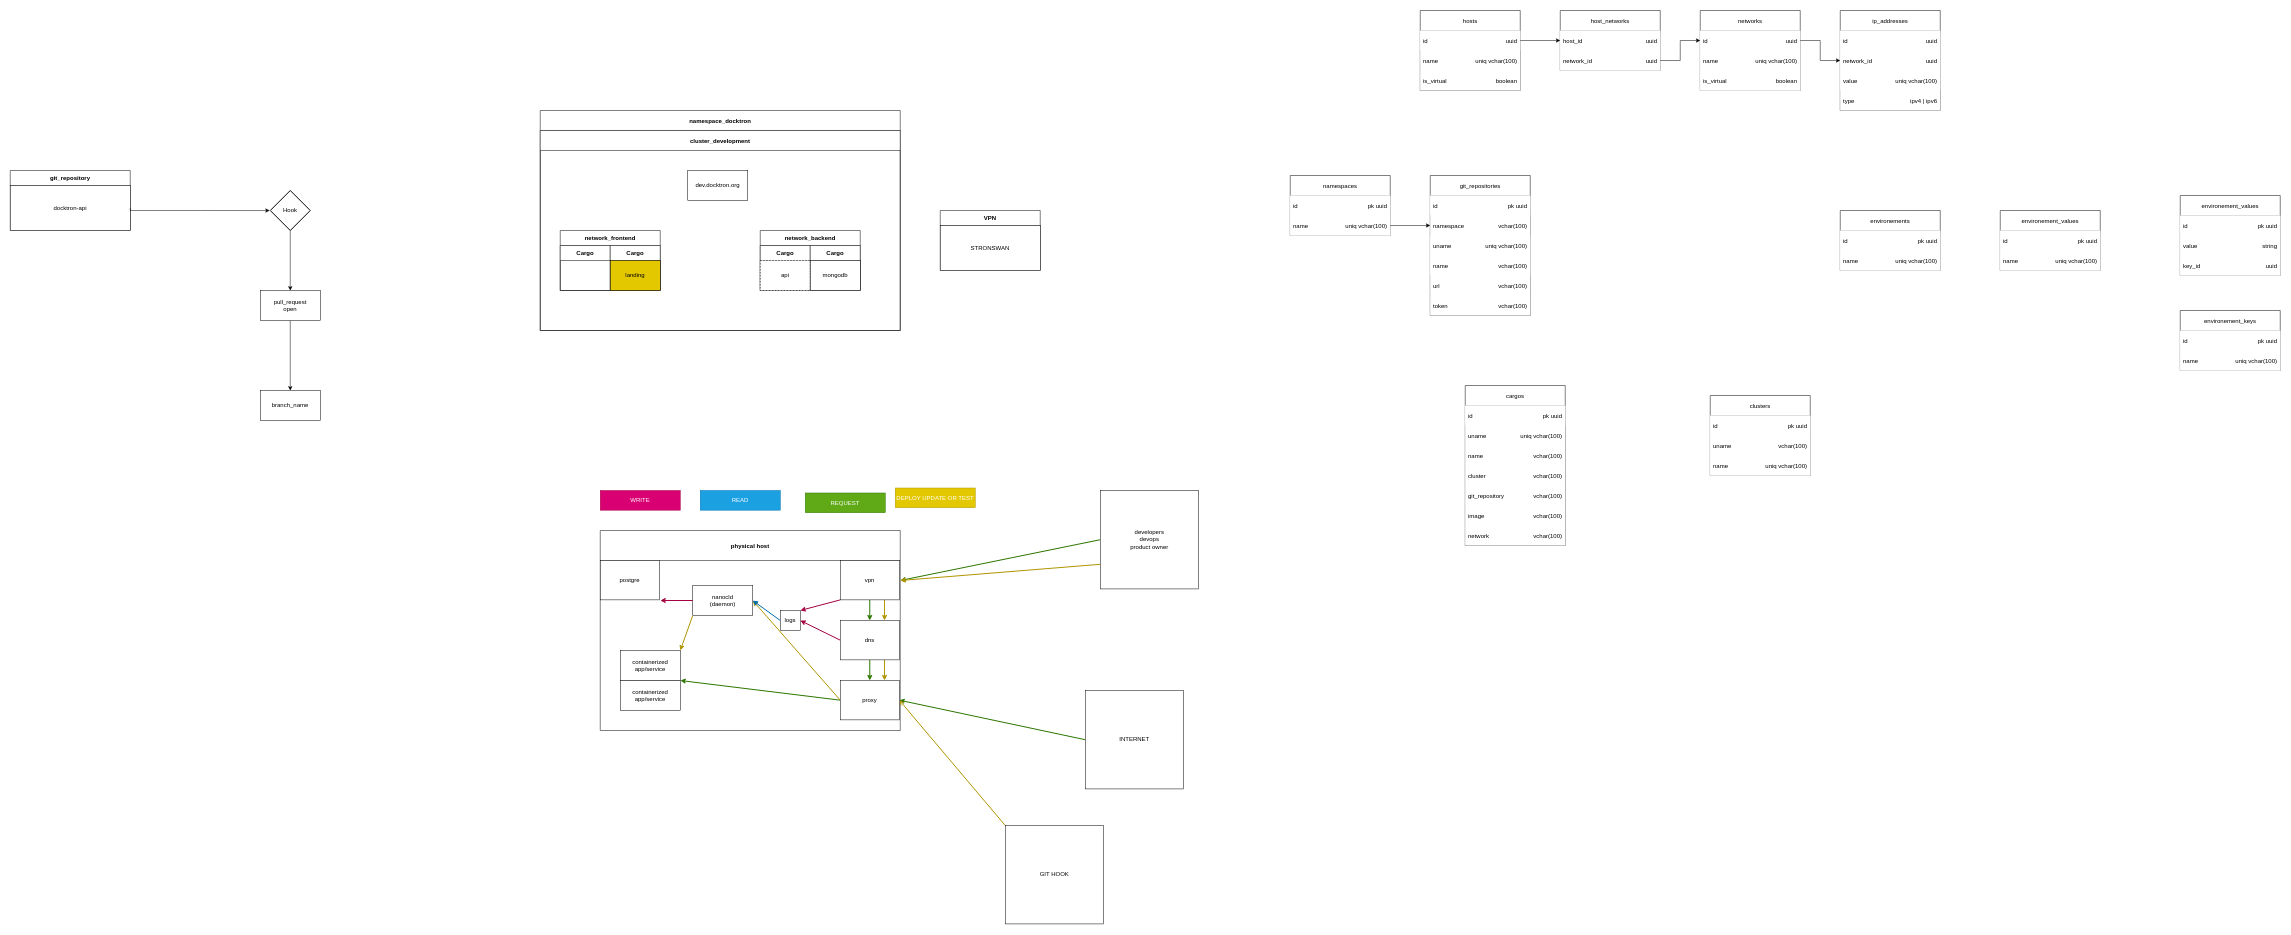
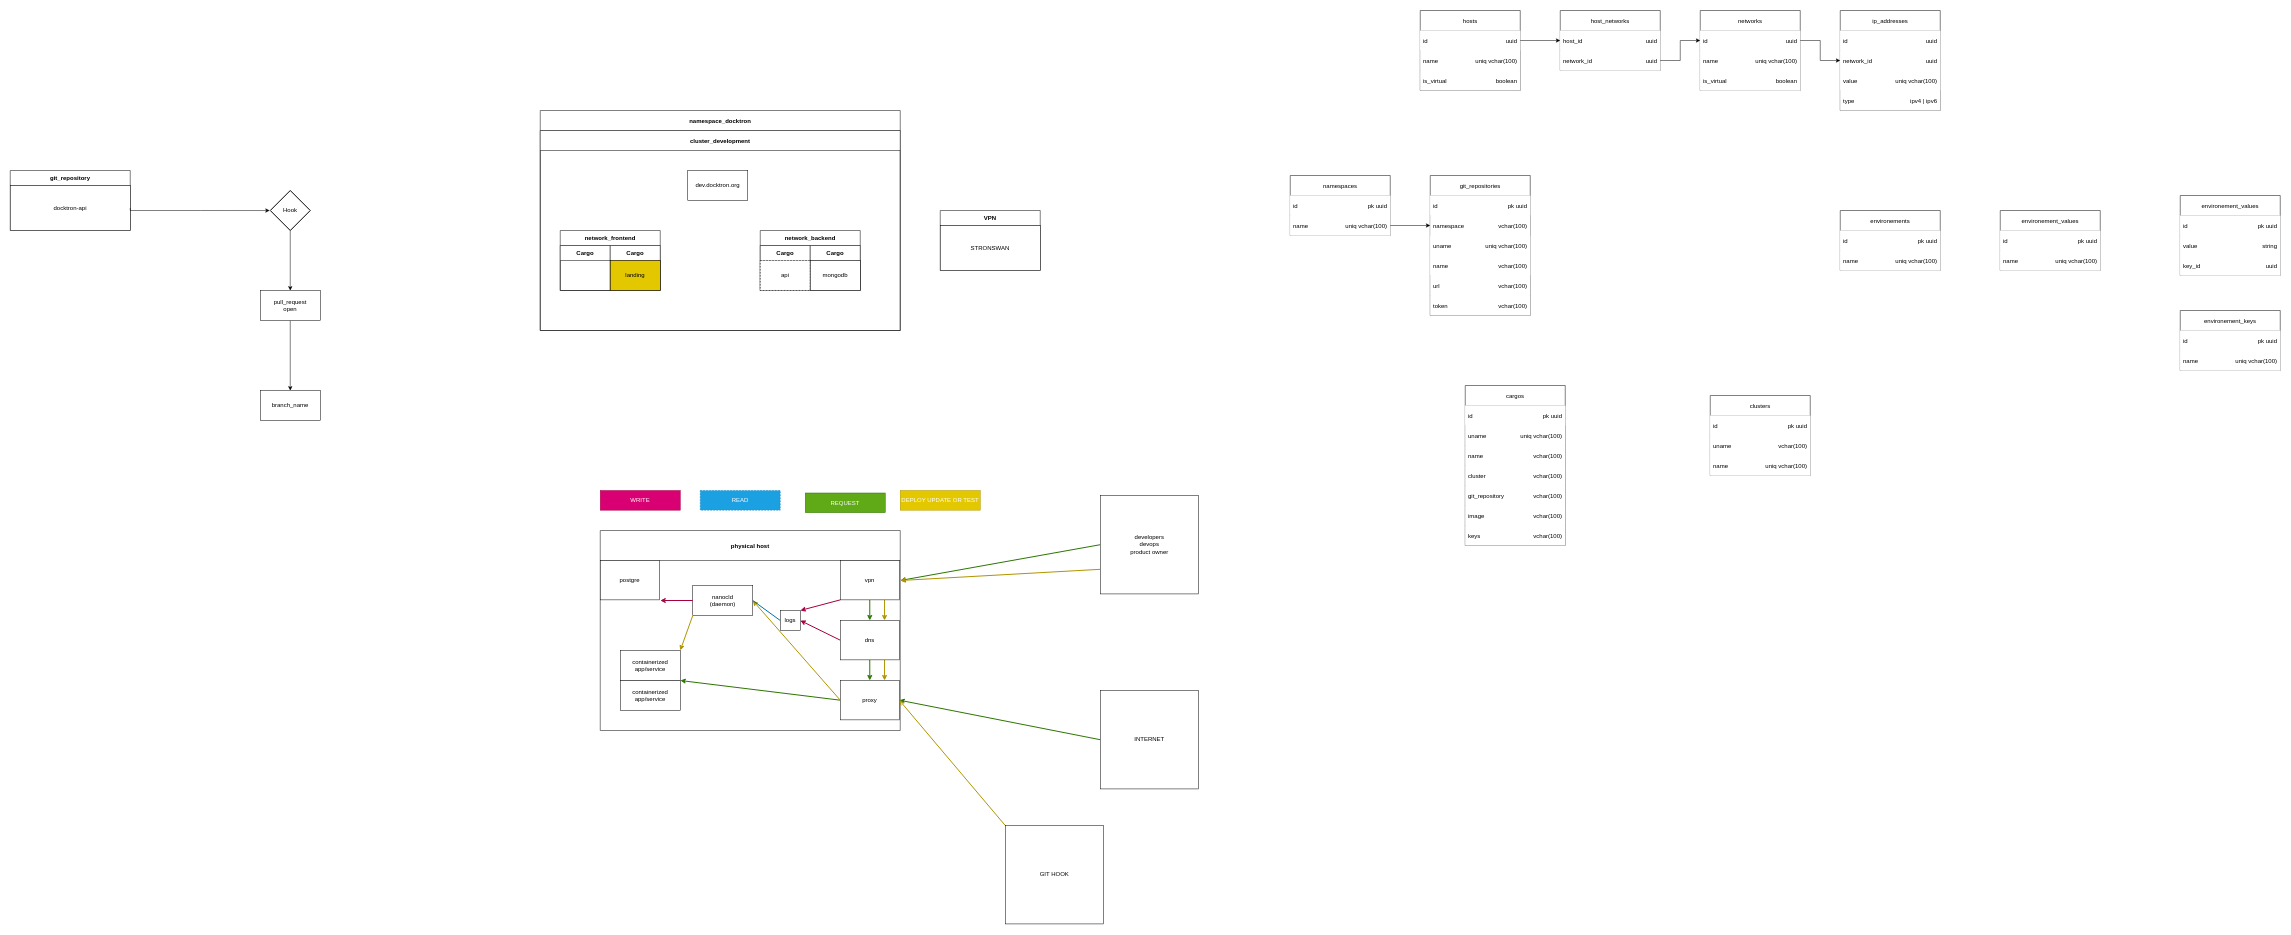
(935, 498) -> (940, 500)
(740, 500) -> (740, 500)
(1480, 536) -> (1475, 536)
(1149, 539) -> (1149, 544)
(759, 604) -> (754, 601)
(1134, 739) -> (1149, 739)
